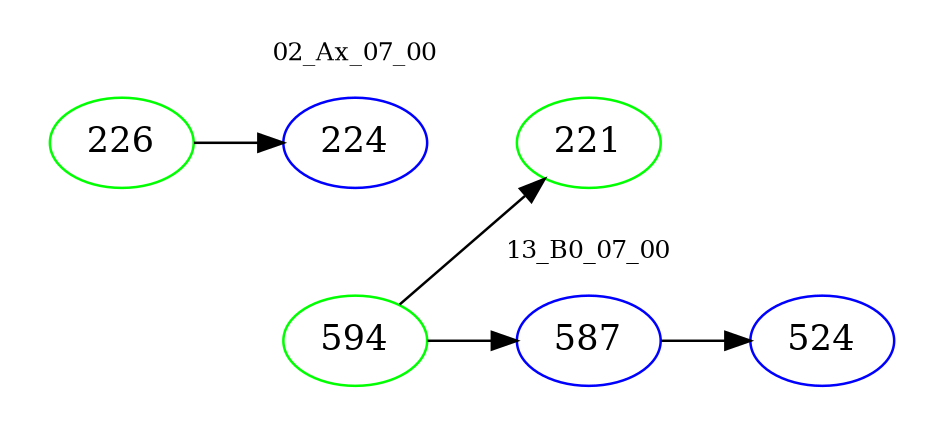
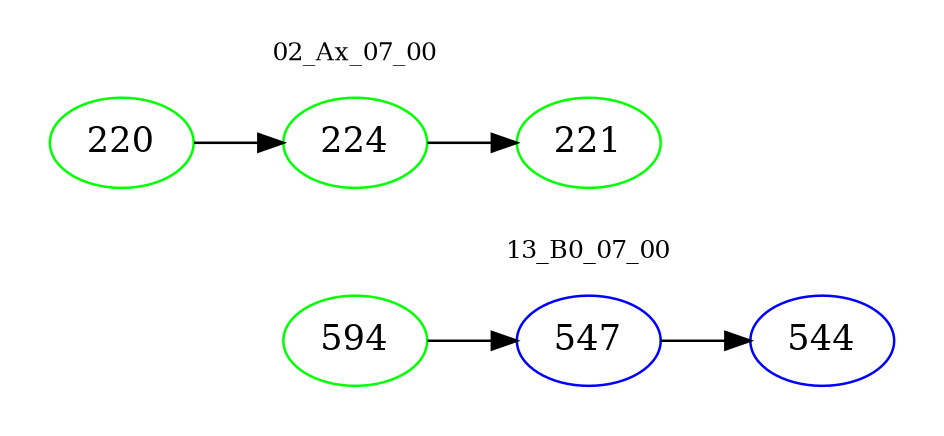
(122, 143) -> (122, 143)
(355, 143) -> (355, 143)
(462, 250) -> (460, 143)
(589, 341) -> (589, 341)
(822, 341) -> (822, 341)
